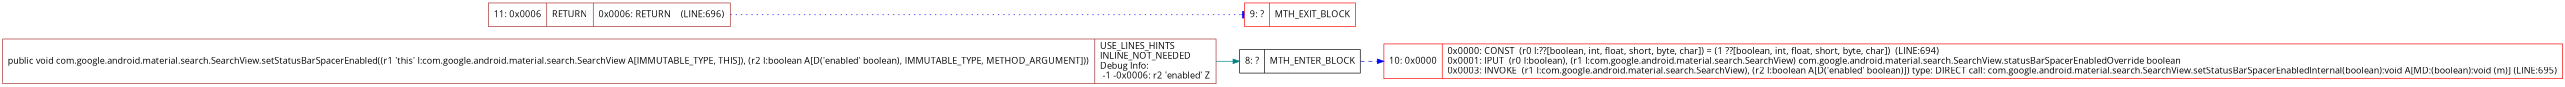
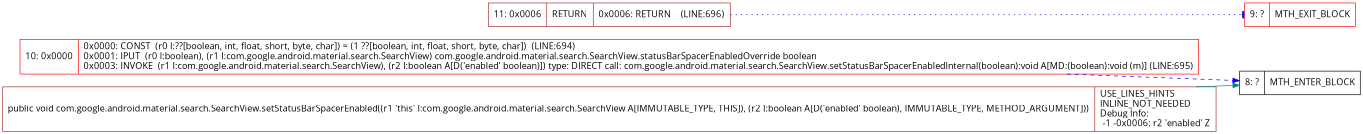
(1369, 61) -> (1150, 77)
